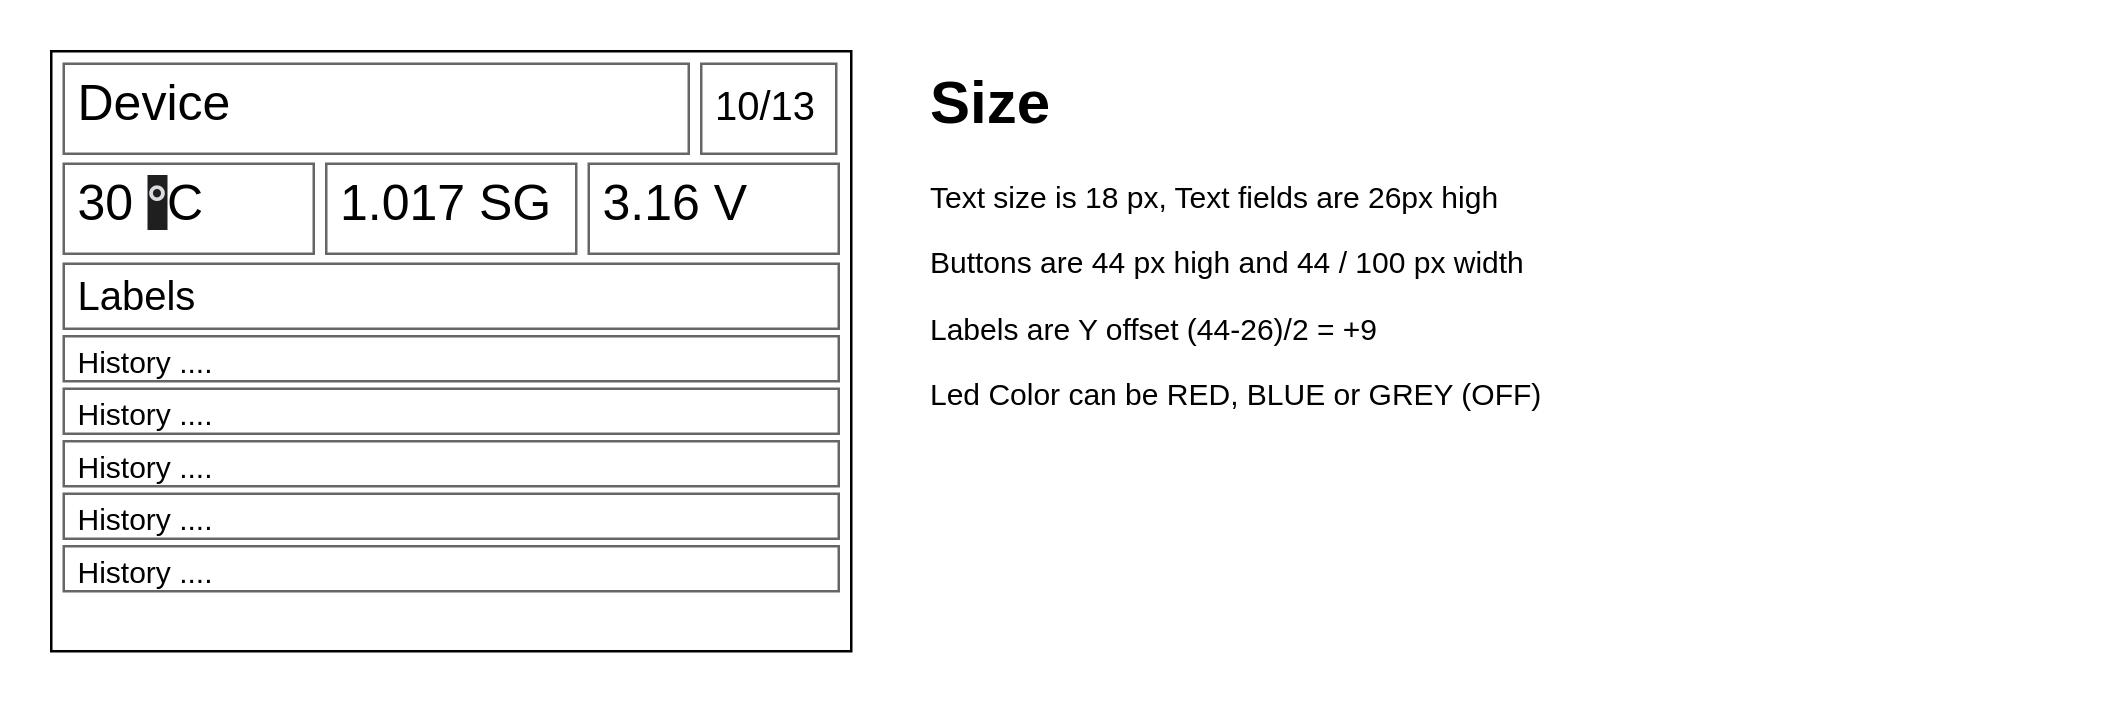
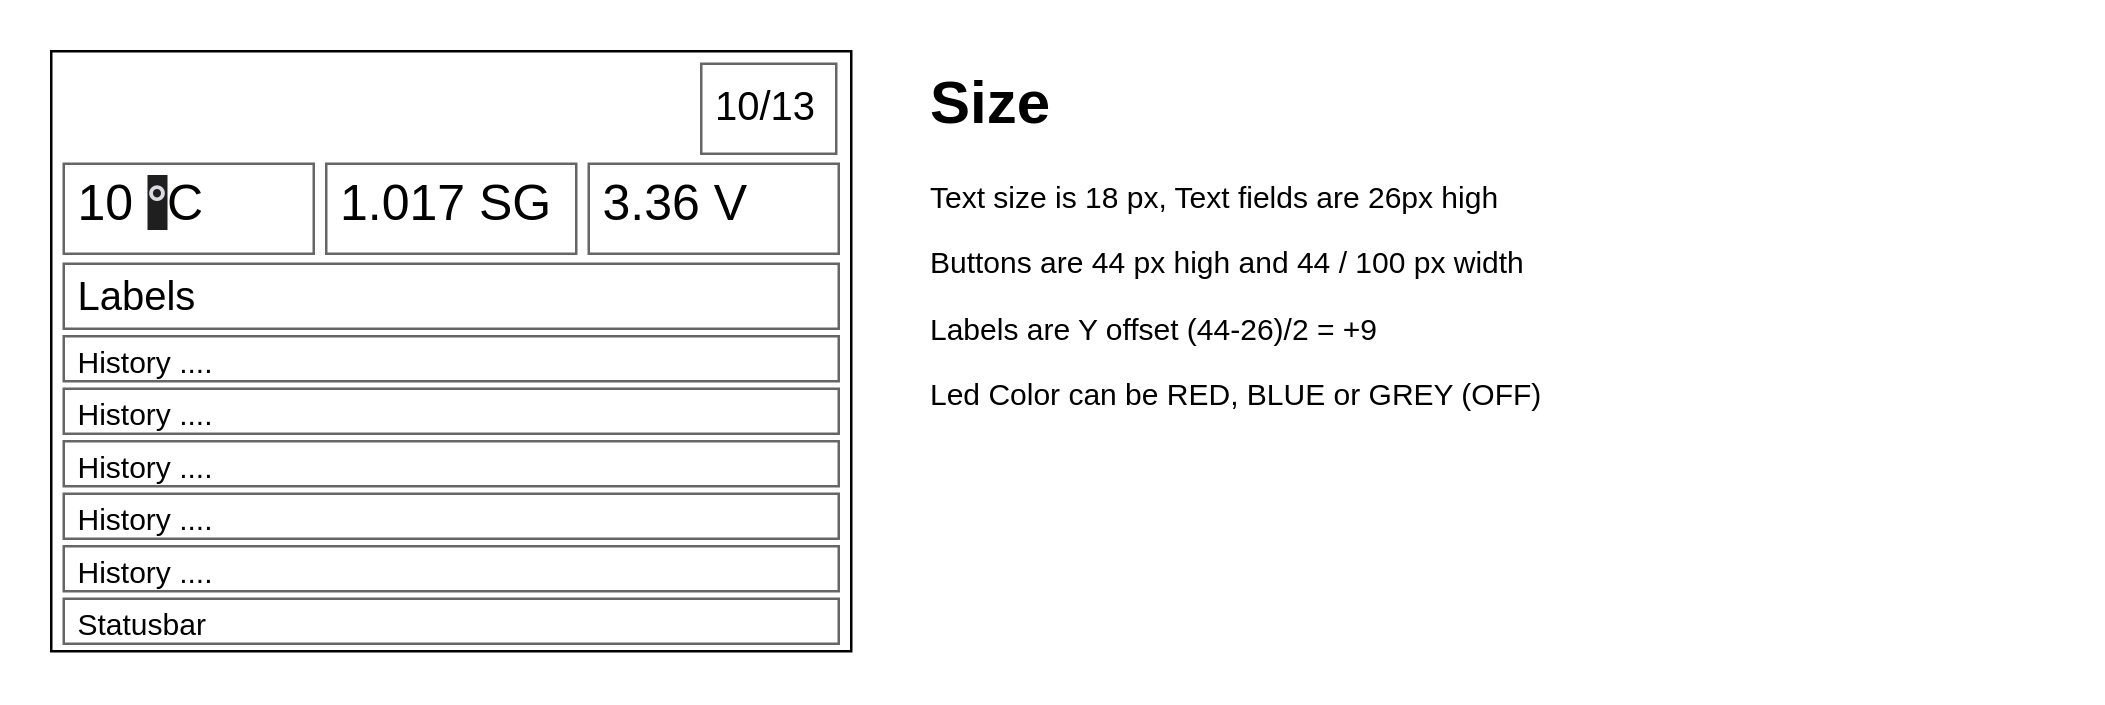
(376, 109) -> none
(674, 203) -> (674, 203)
(149, 204) -> (149, 204)
none -> (451, 621)
